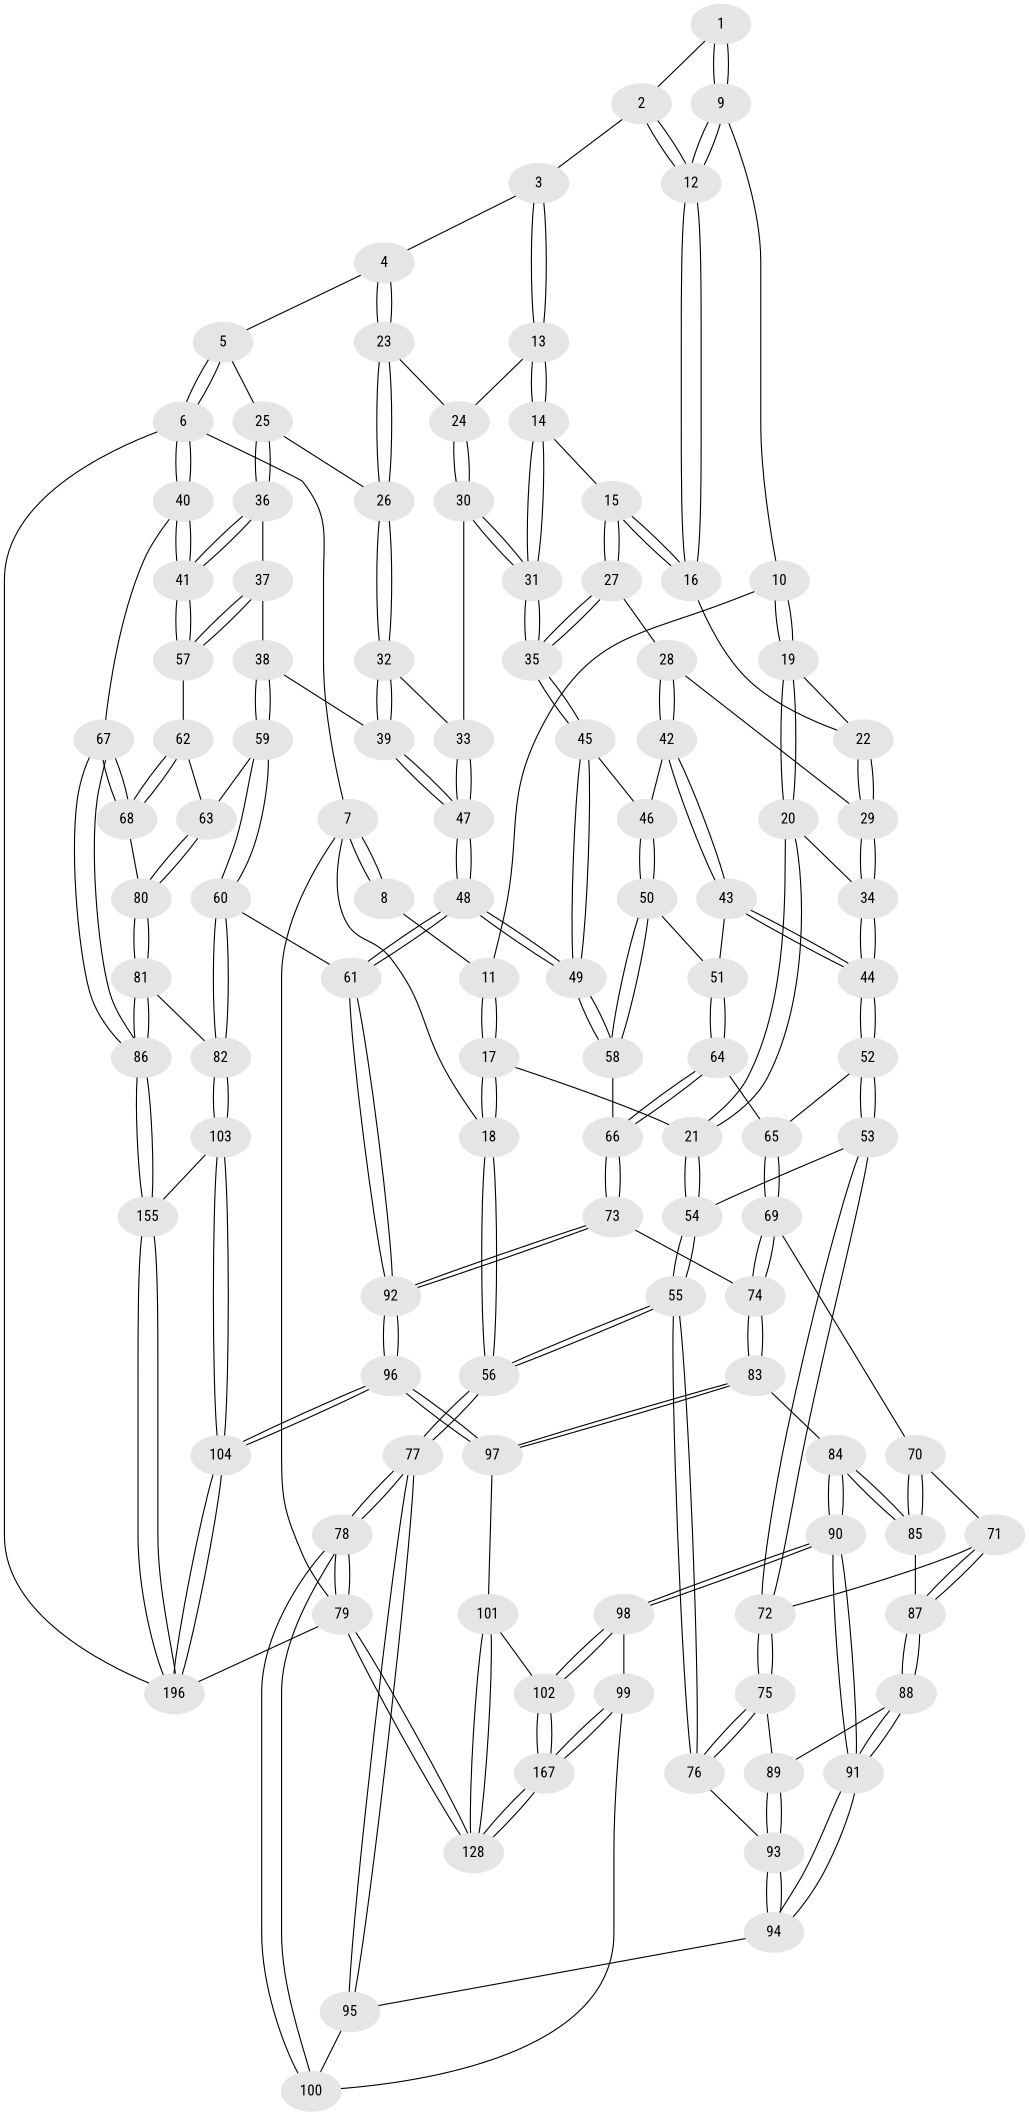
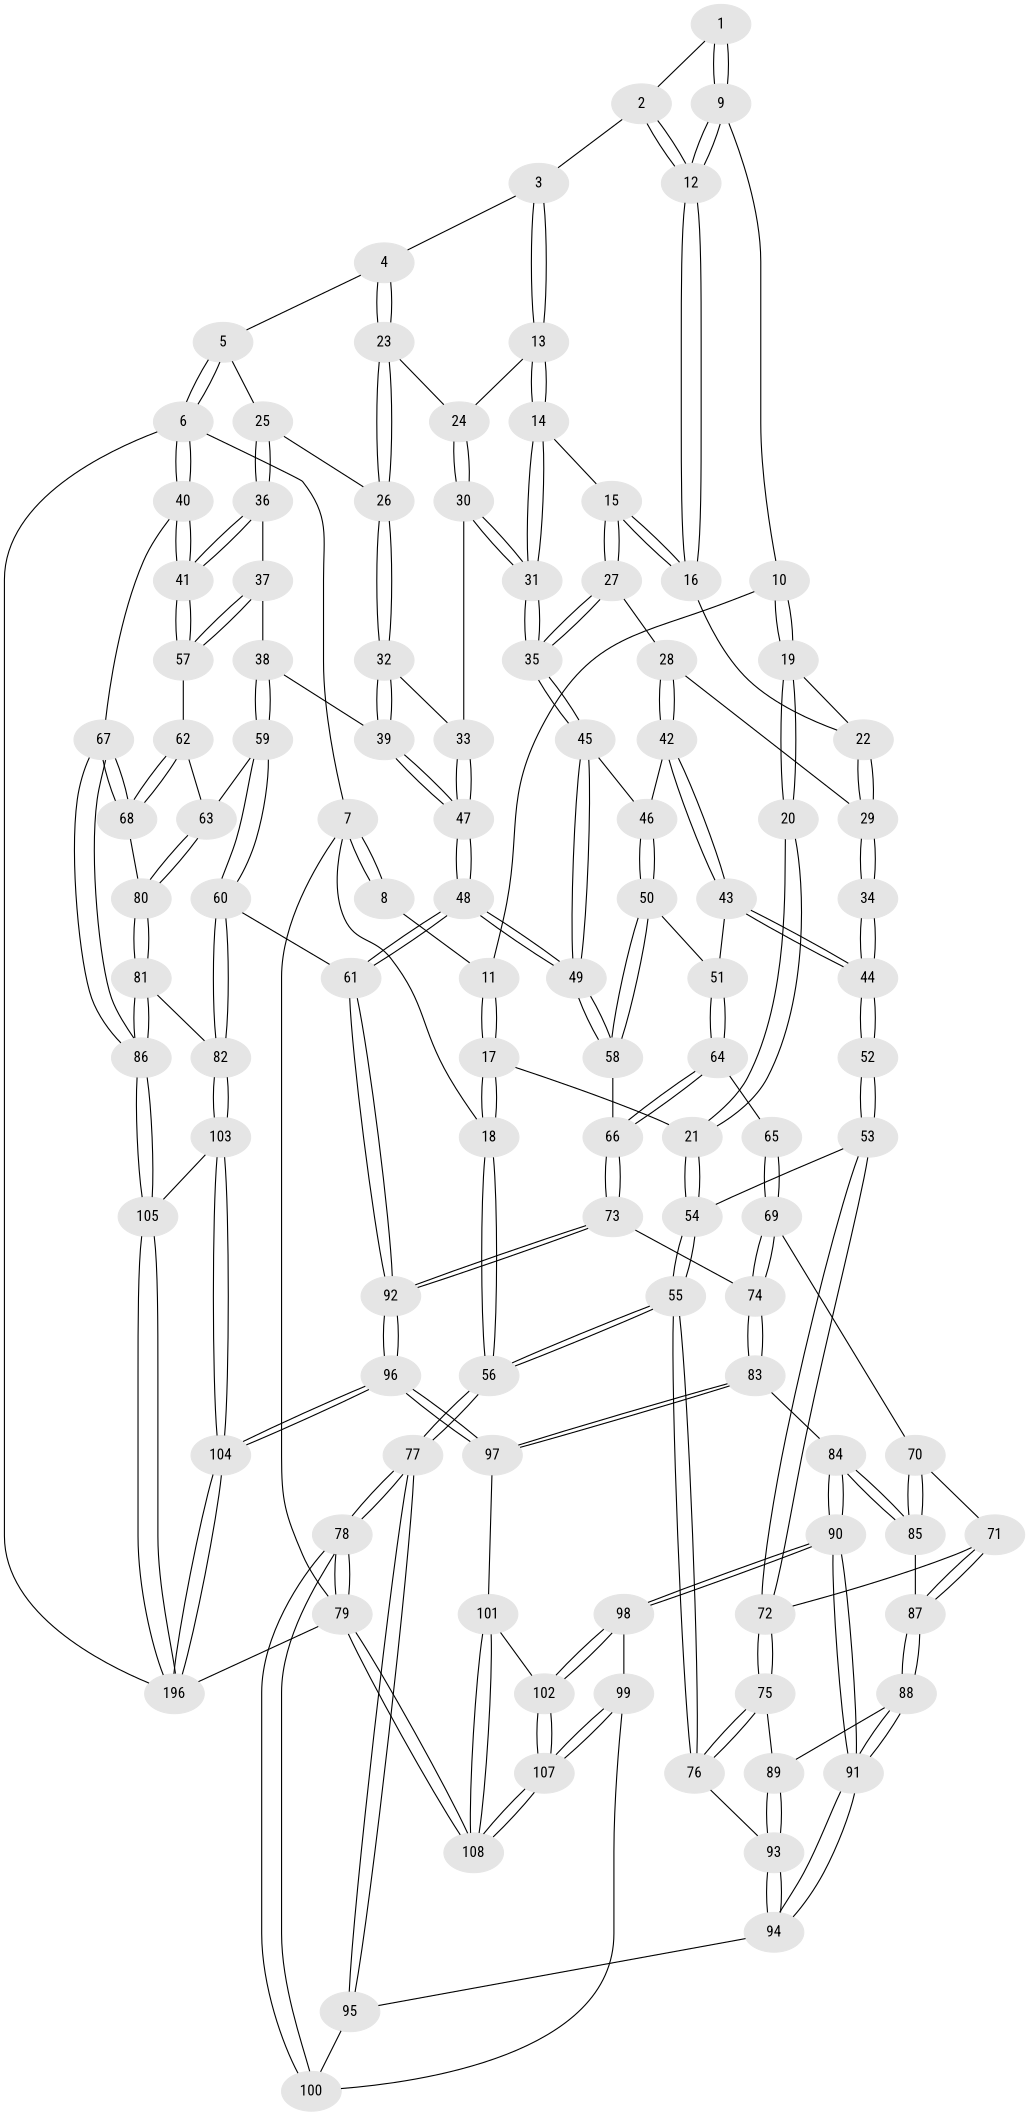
(828, 859) -> none
(820, 1098) -> none
(148, 1217) -> (148, 1217)
(544, 1773) -> (544, 1773)
(474, 1853) -> (474, 1853)
